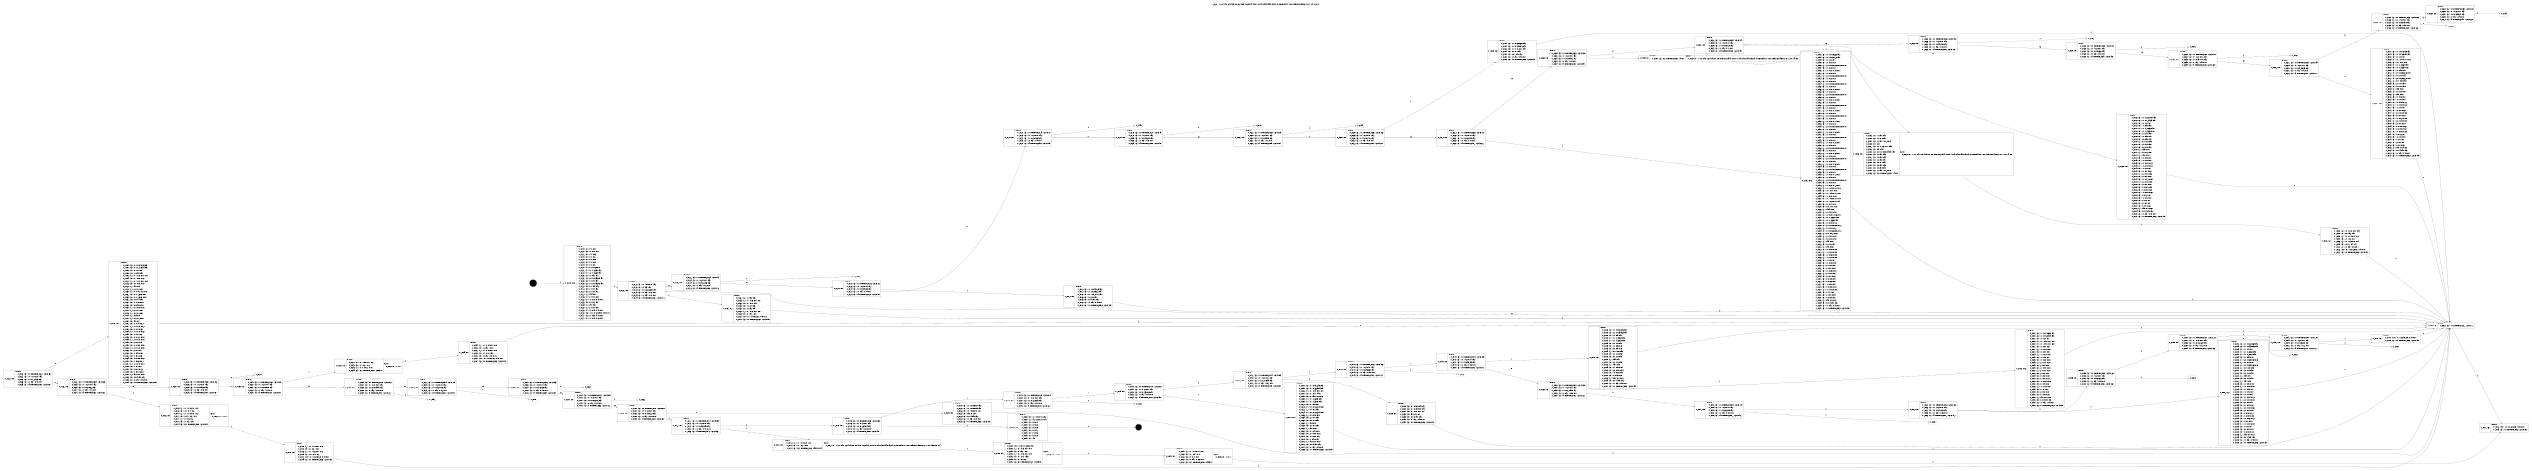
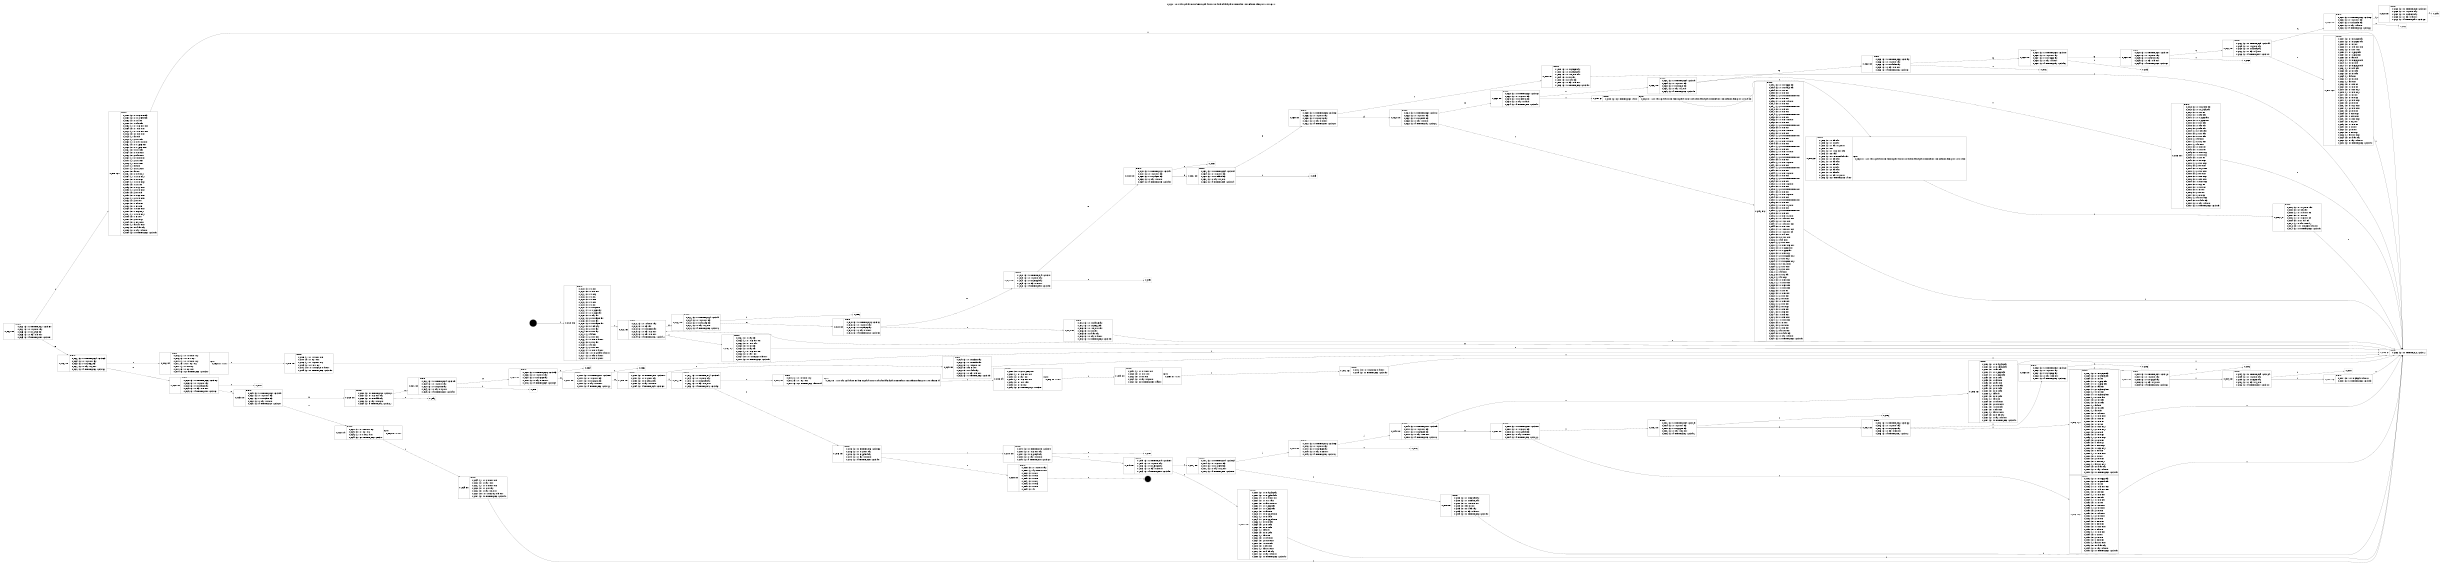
(2477, 376) -> (1886, 359)
